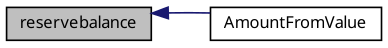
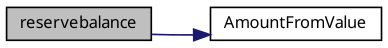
(189, 13) -> (173, 35)
